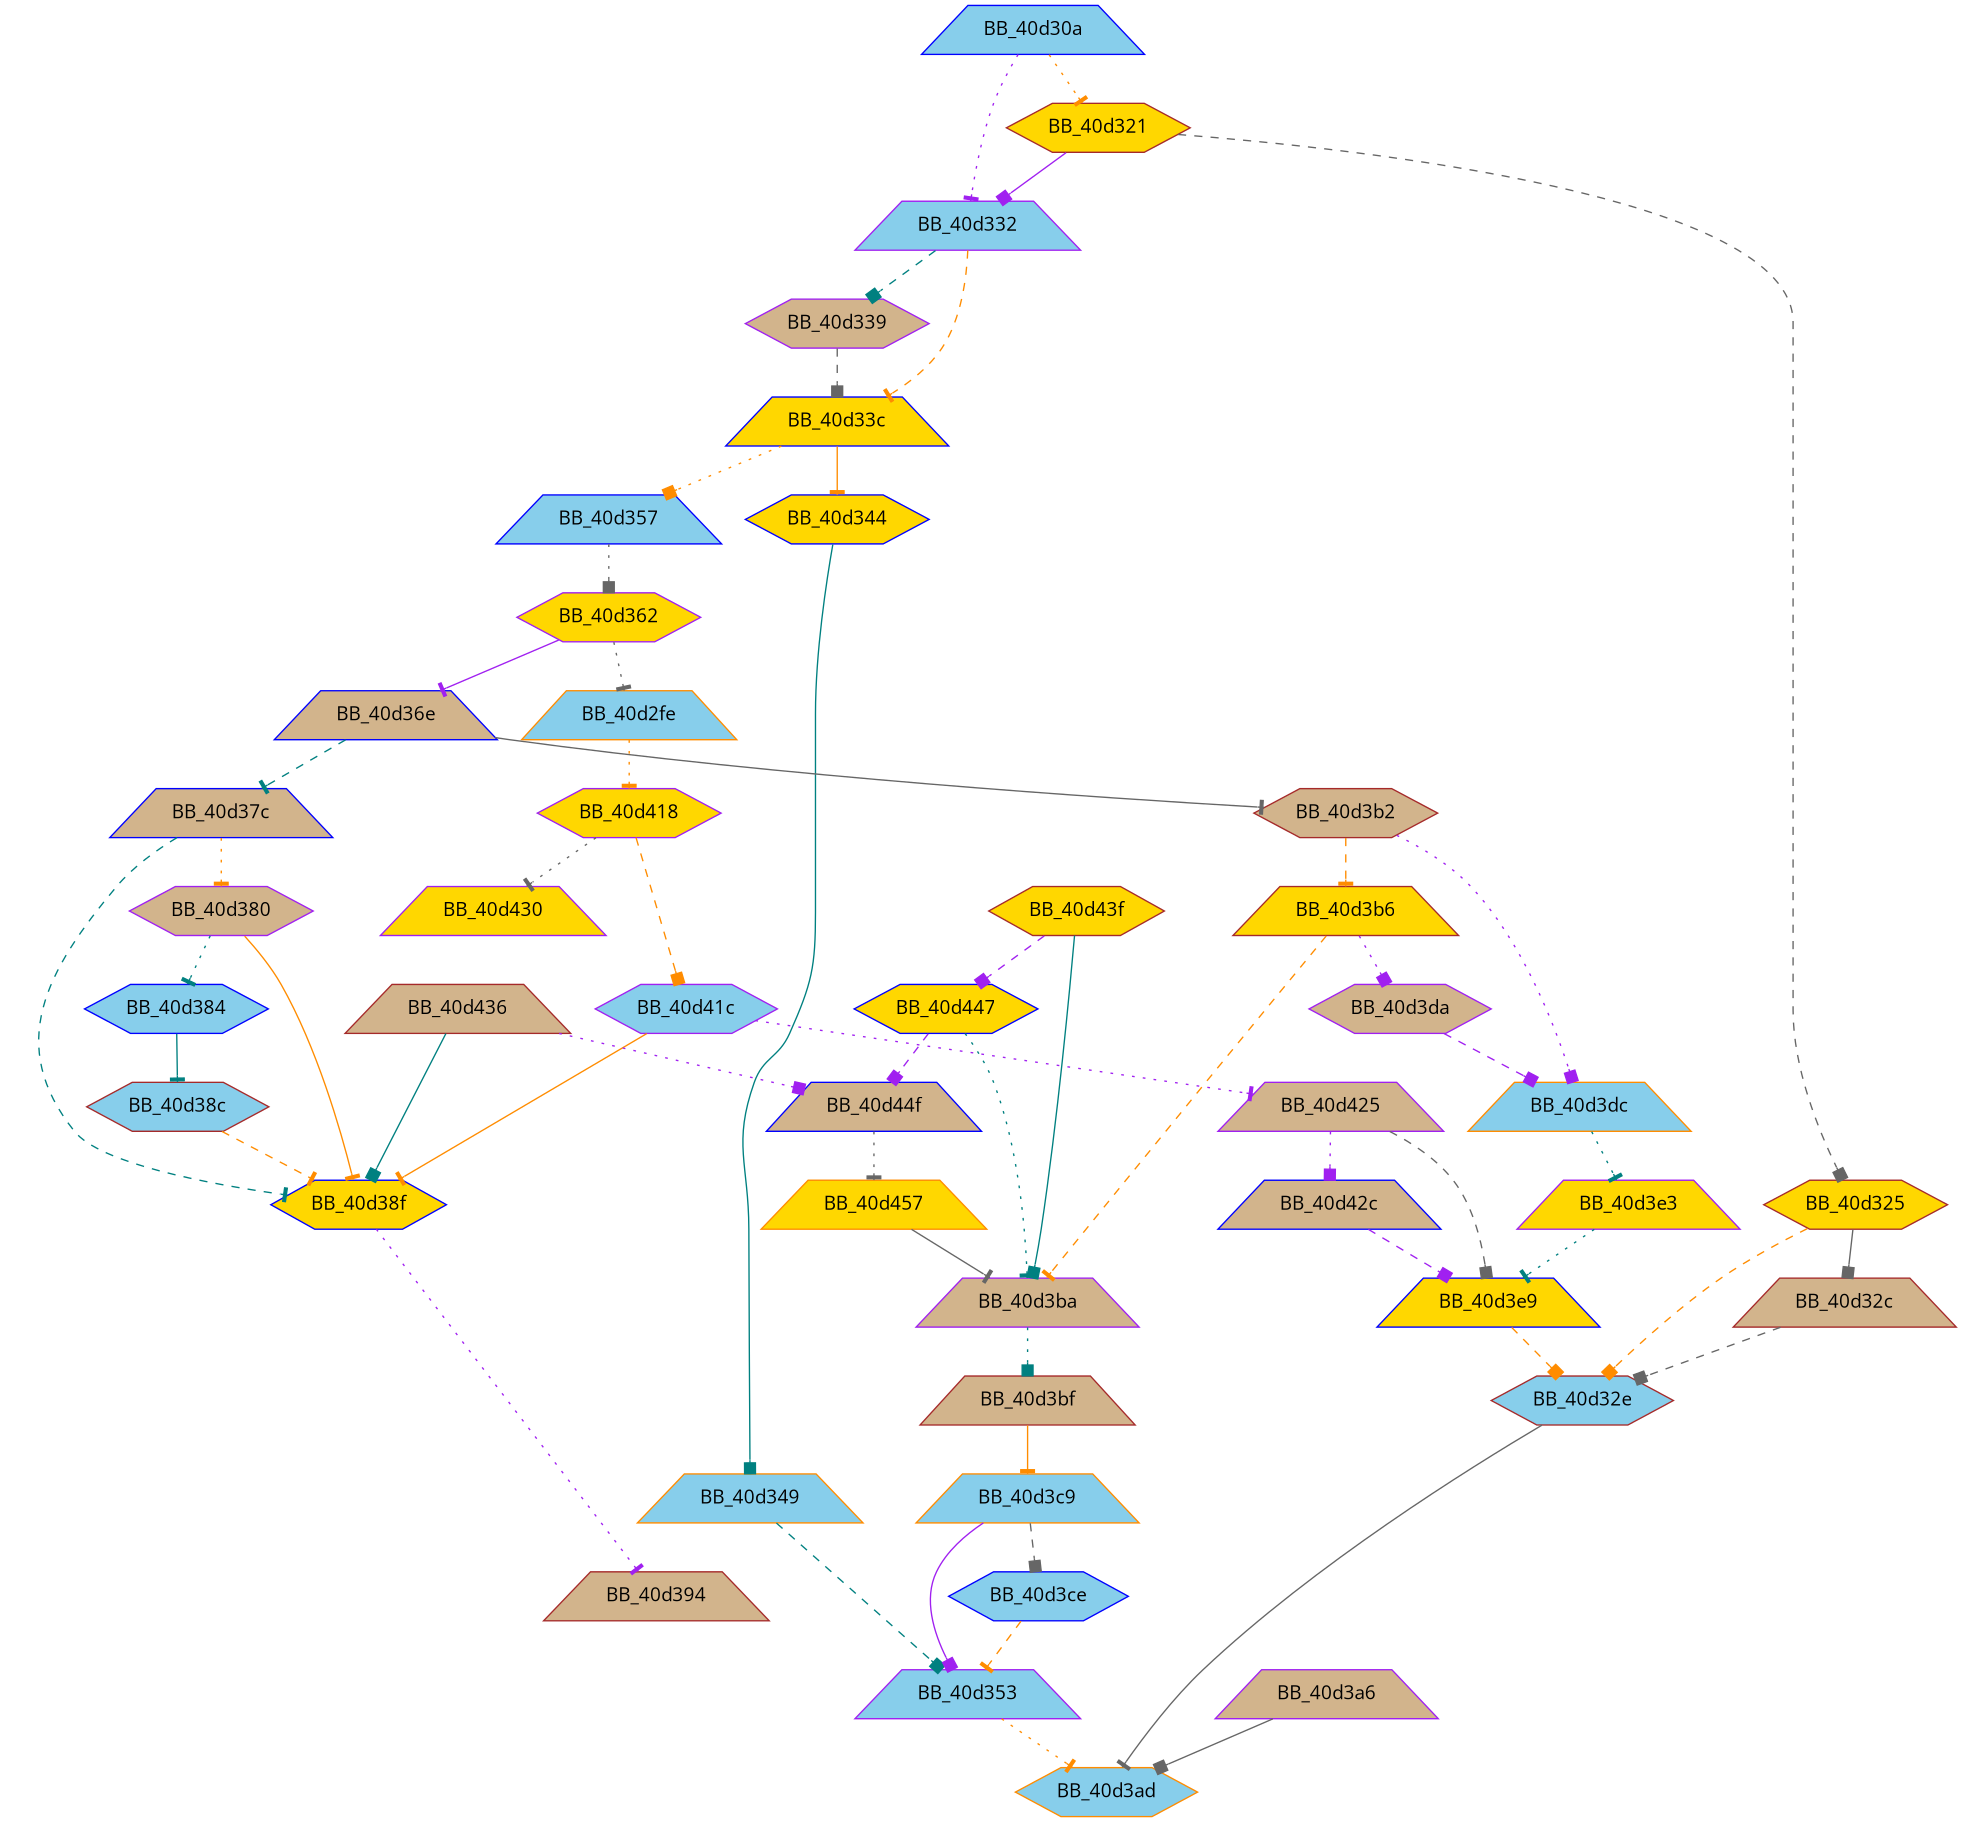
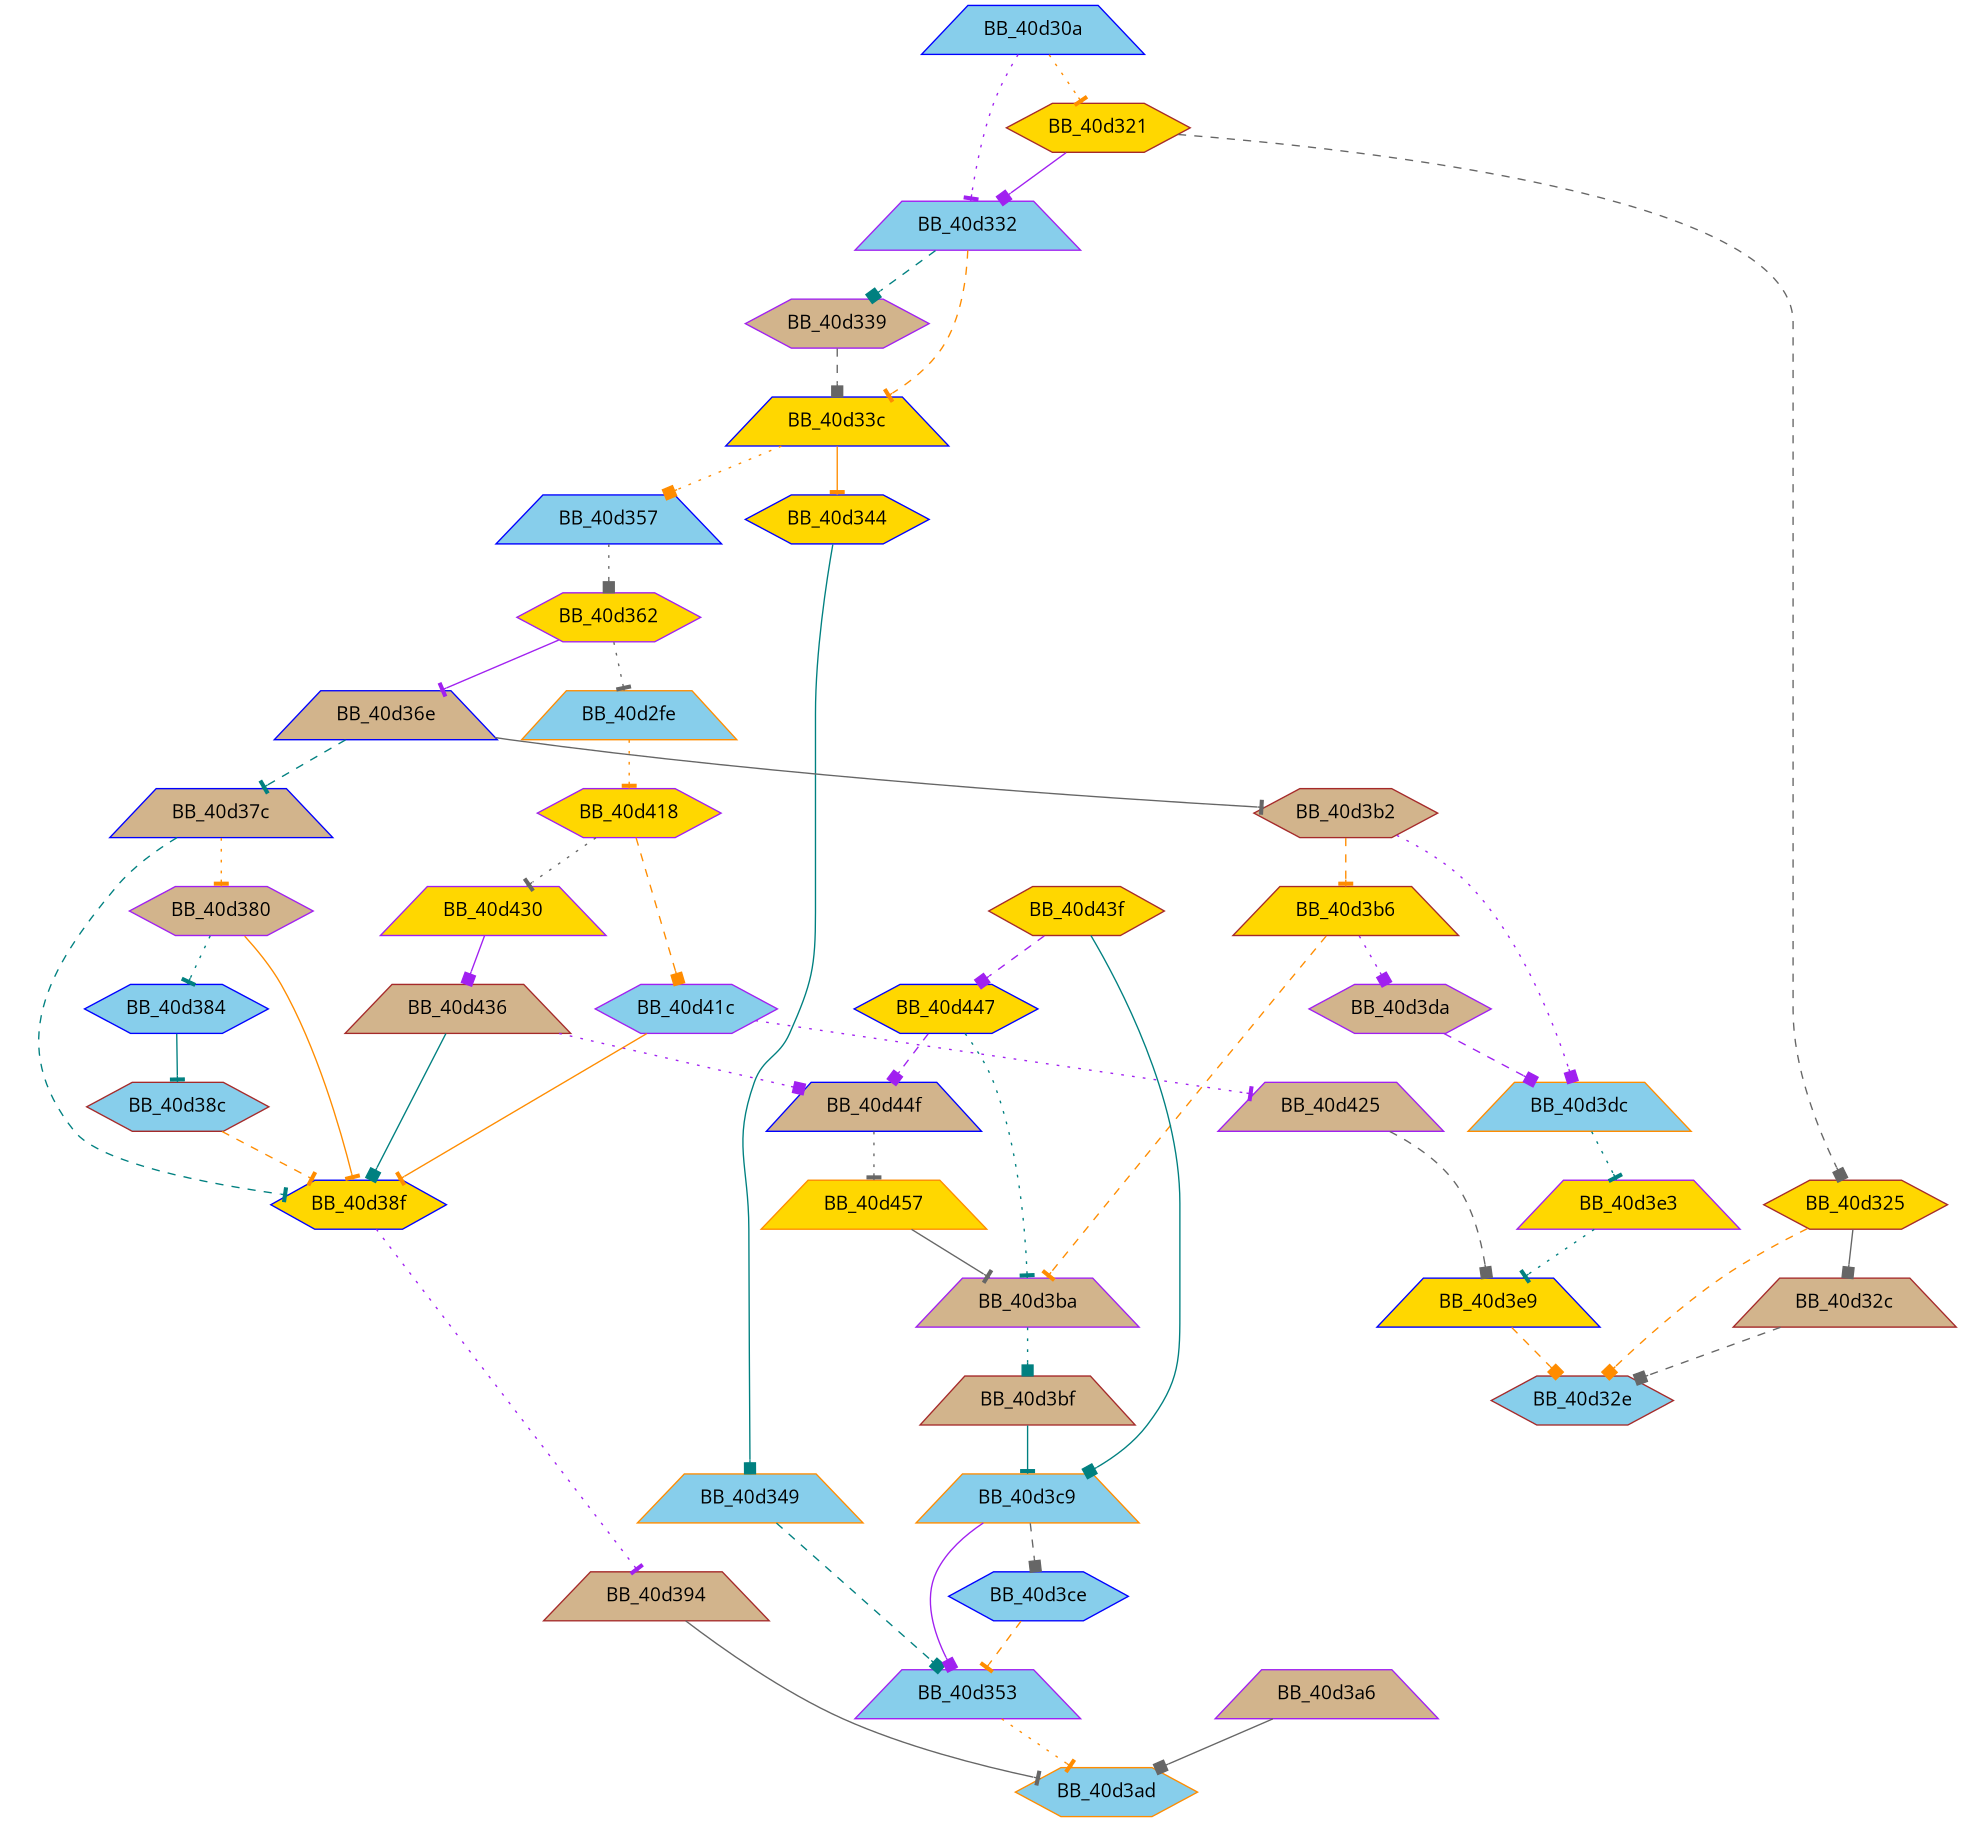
none -> (478, 954)
(1058, 1100) -> (1180, 1208)
(1329, 1205) -> none
(1028, 1446) -> (1028, 1446)
(1318, 1574) -> (849, 1722)
